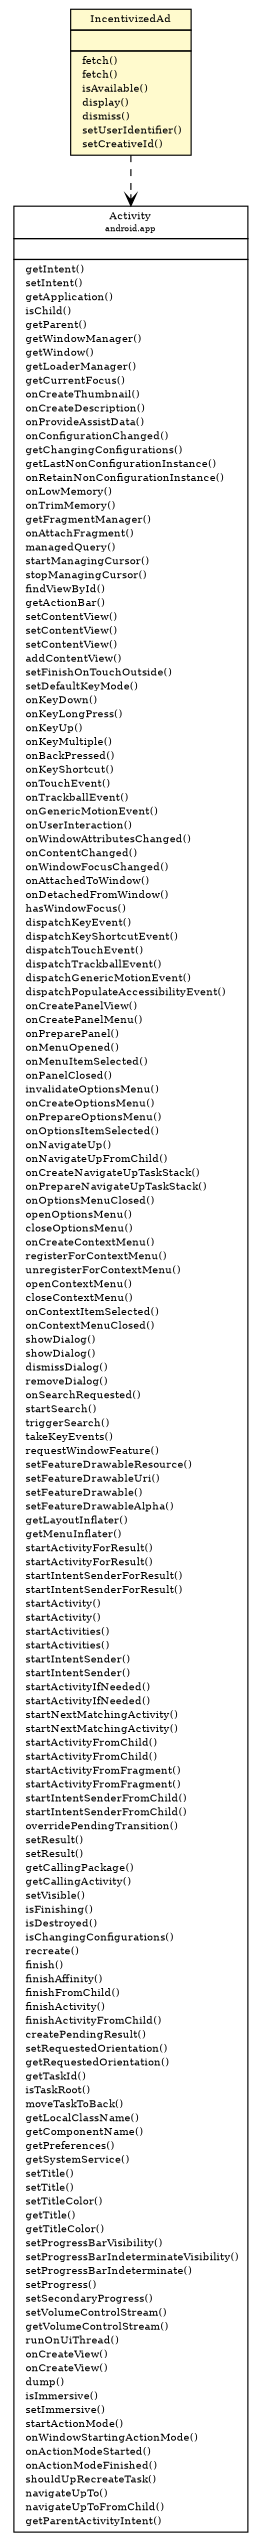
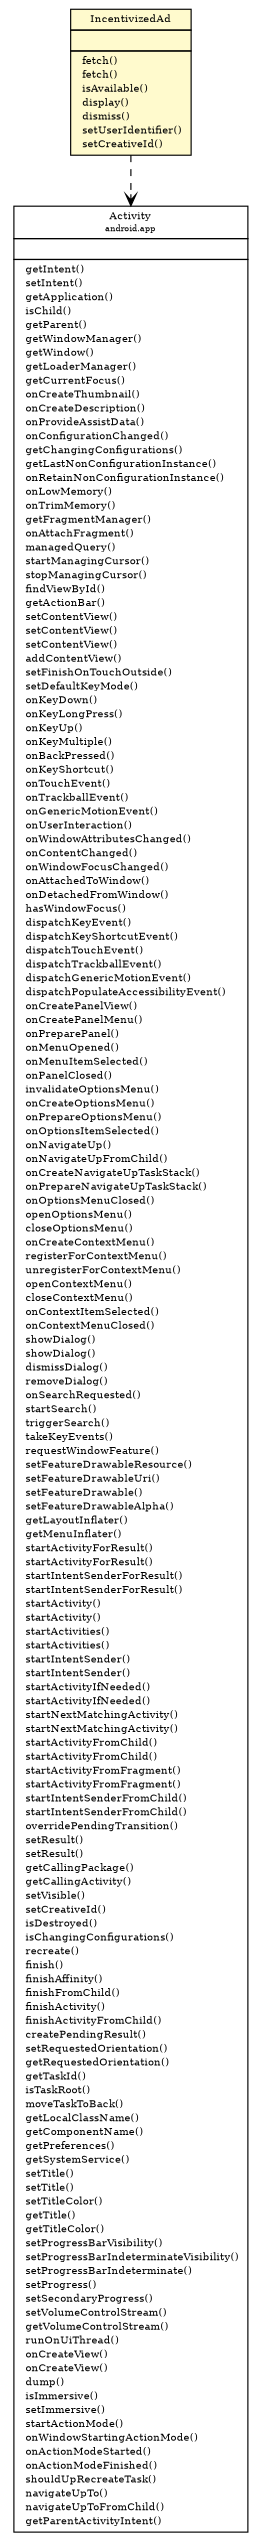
(58, 1910) -> (64, 1910)
